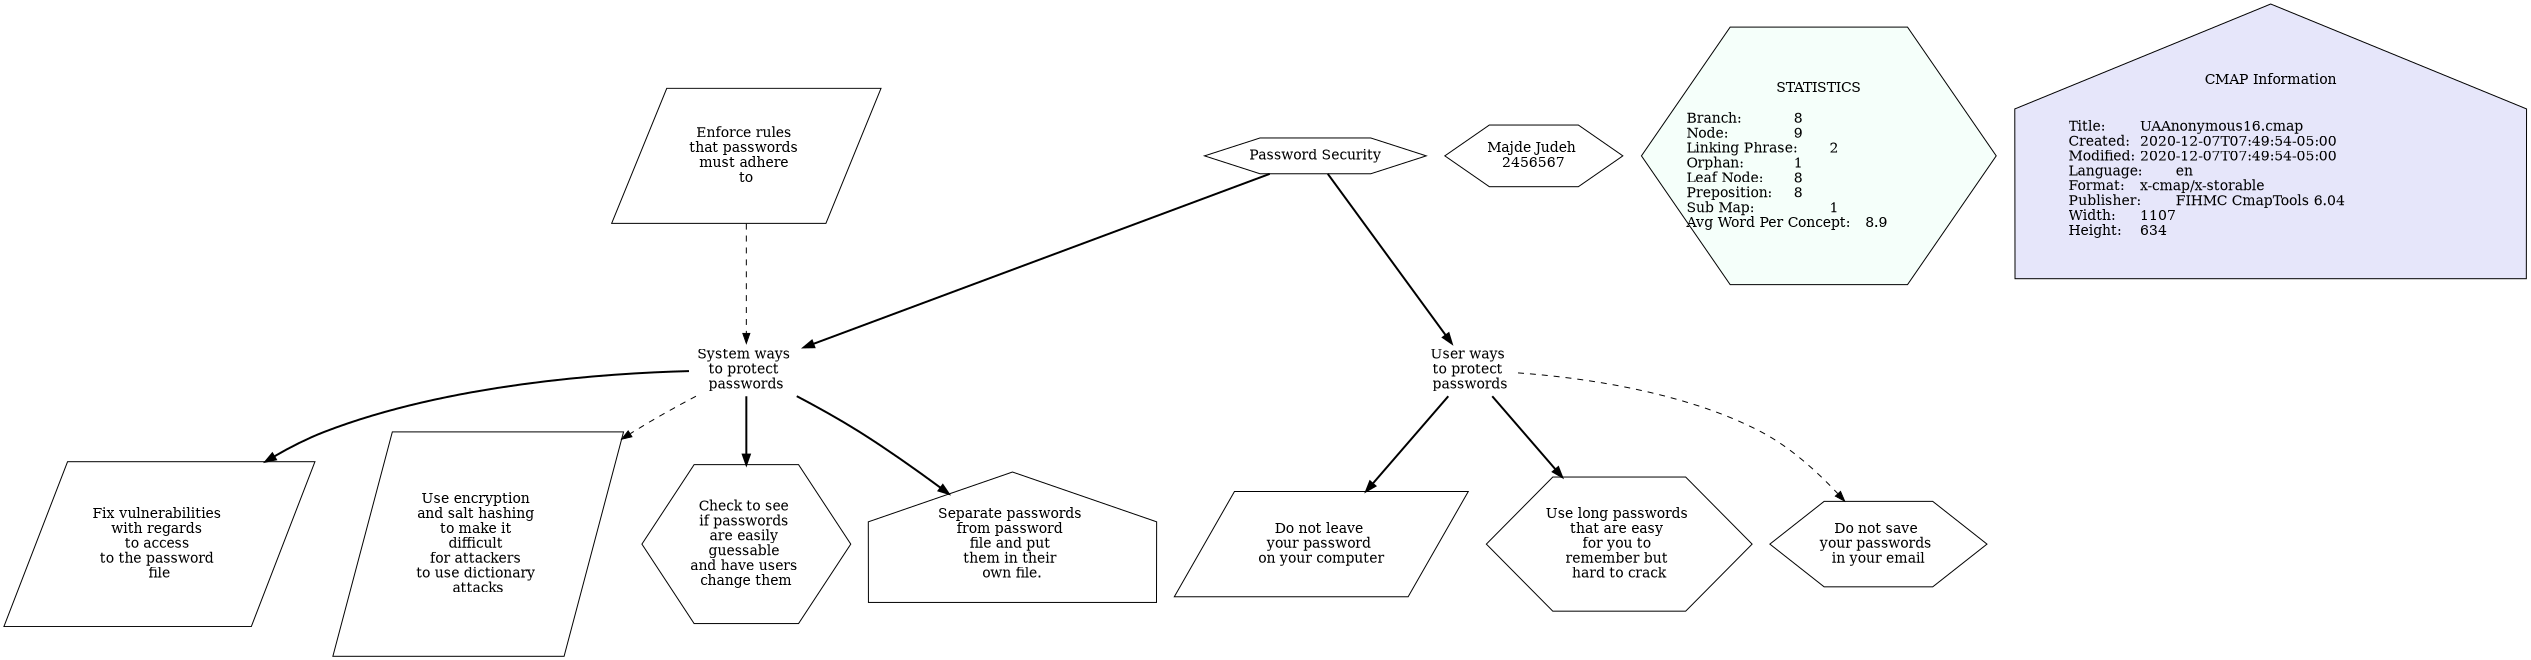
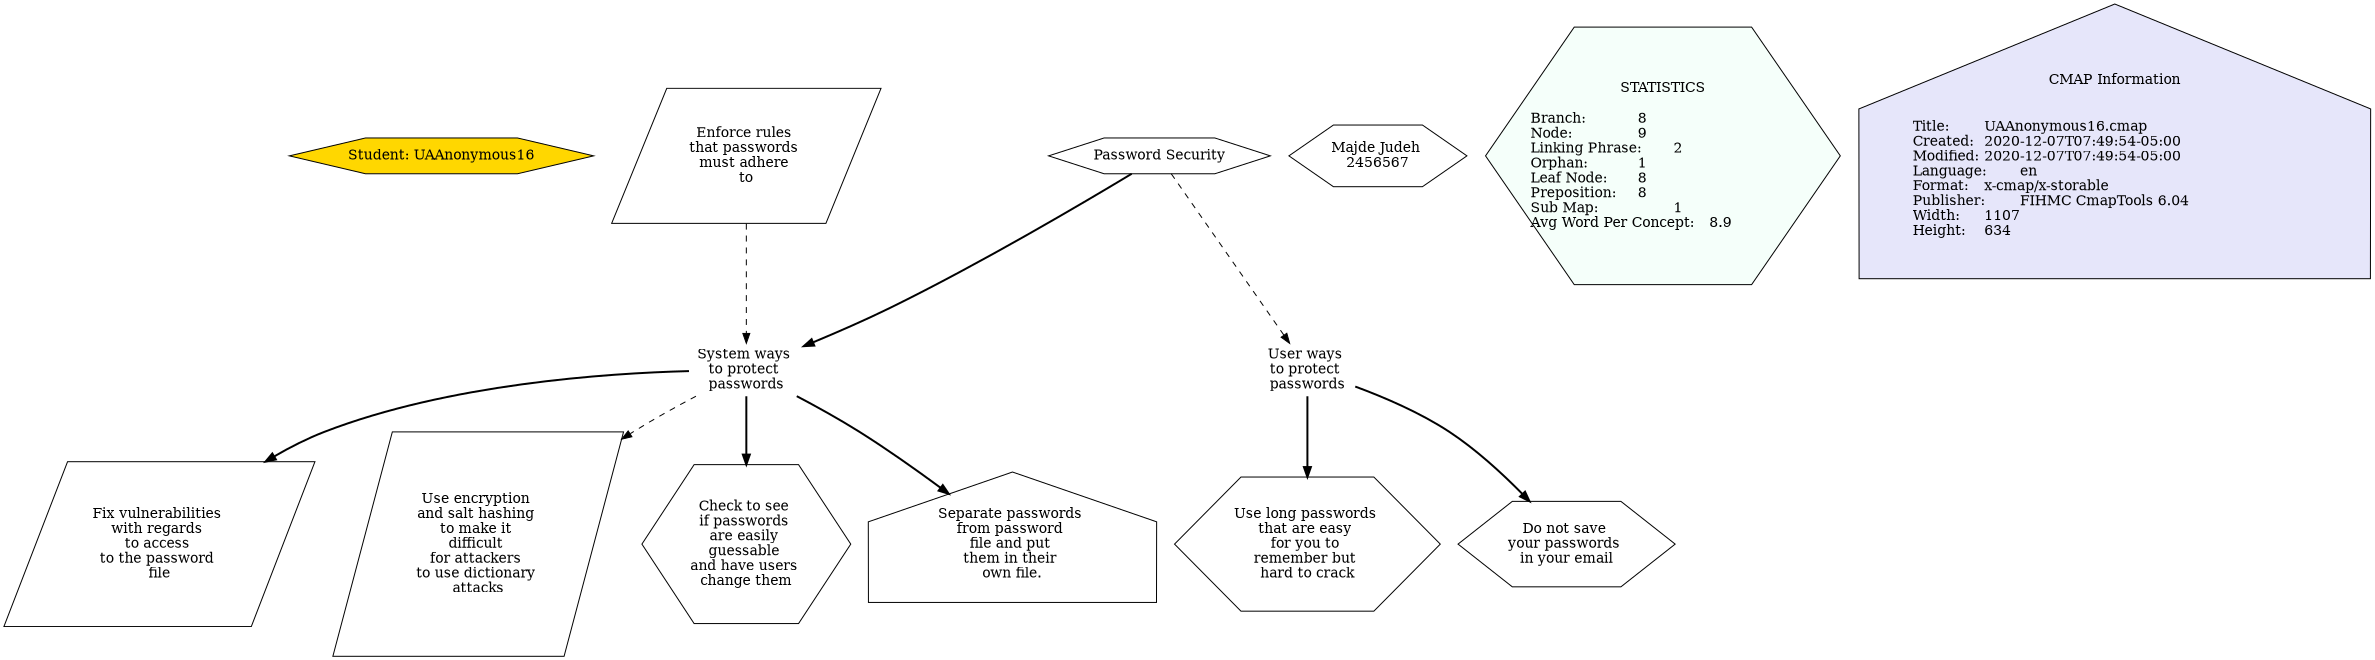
none -> (441, 156)
(1387, 255) -> (1228, 255)
(1690, 403) -> (1446, 430)
(1321, 544) -> none
